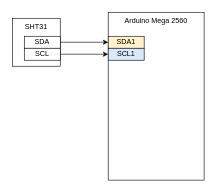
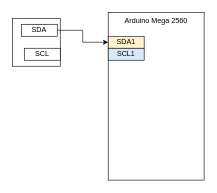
(36, 27) -> (36, 27)
(42, 42) -> (39, 30)
(102, 54) -> none
